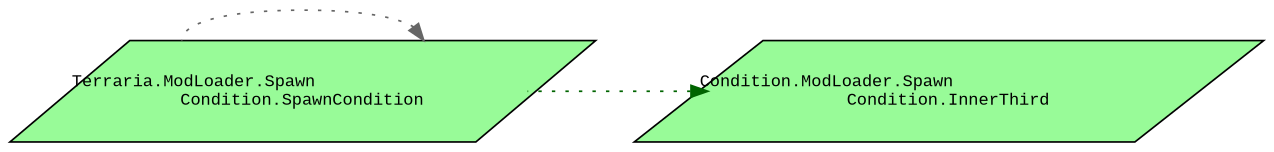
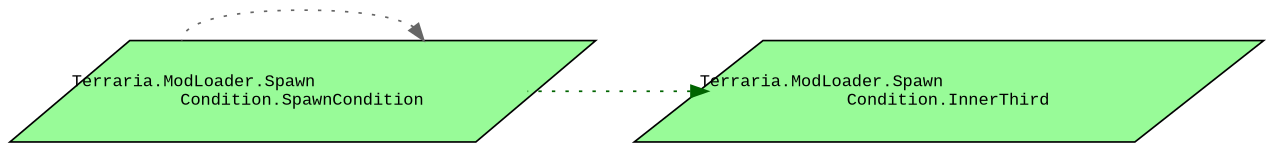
(949, 91) -> (949, 91)
